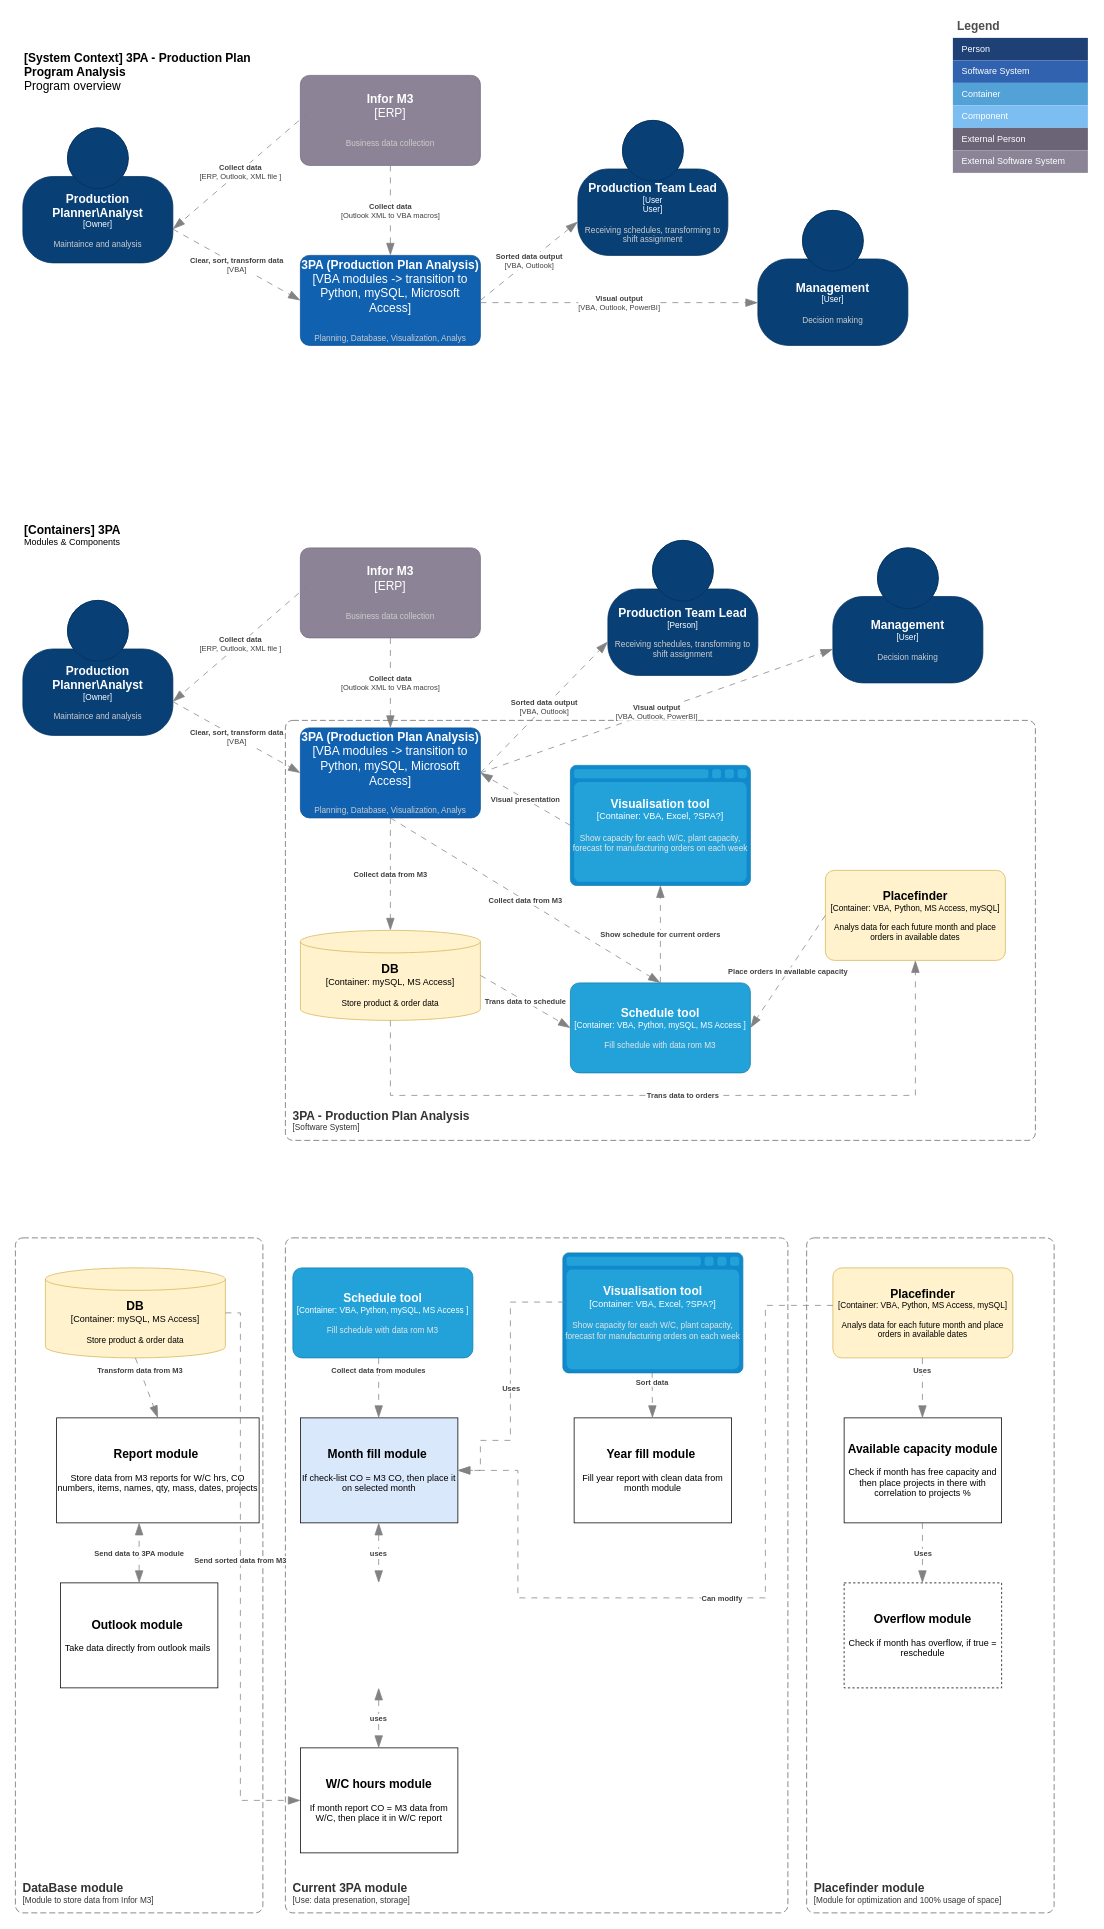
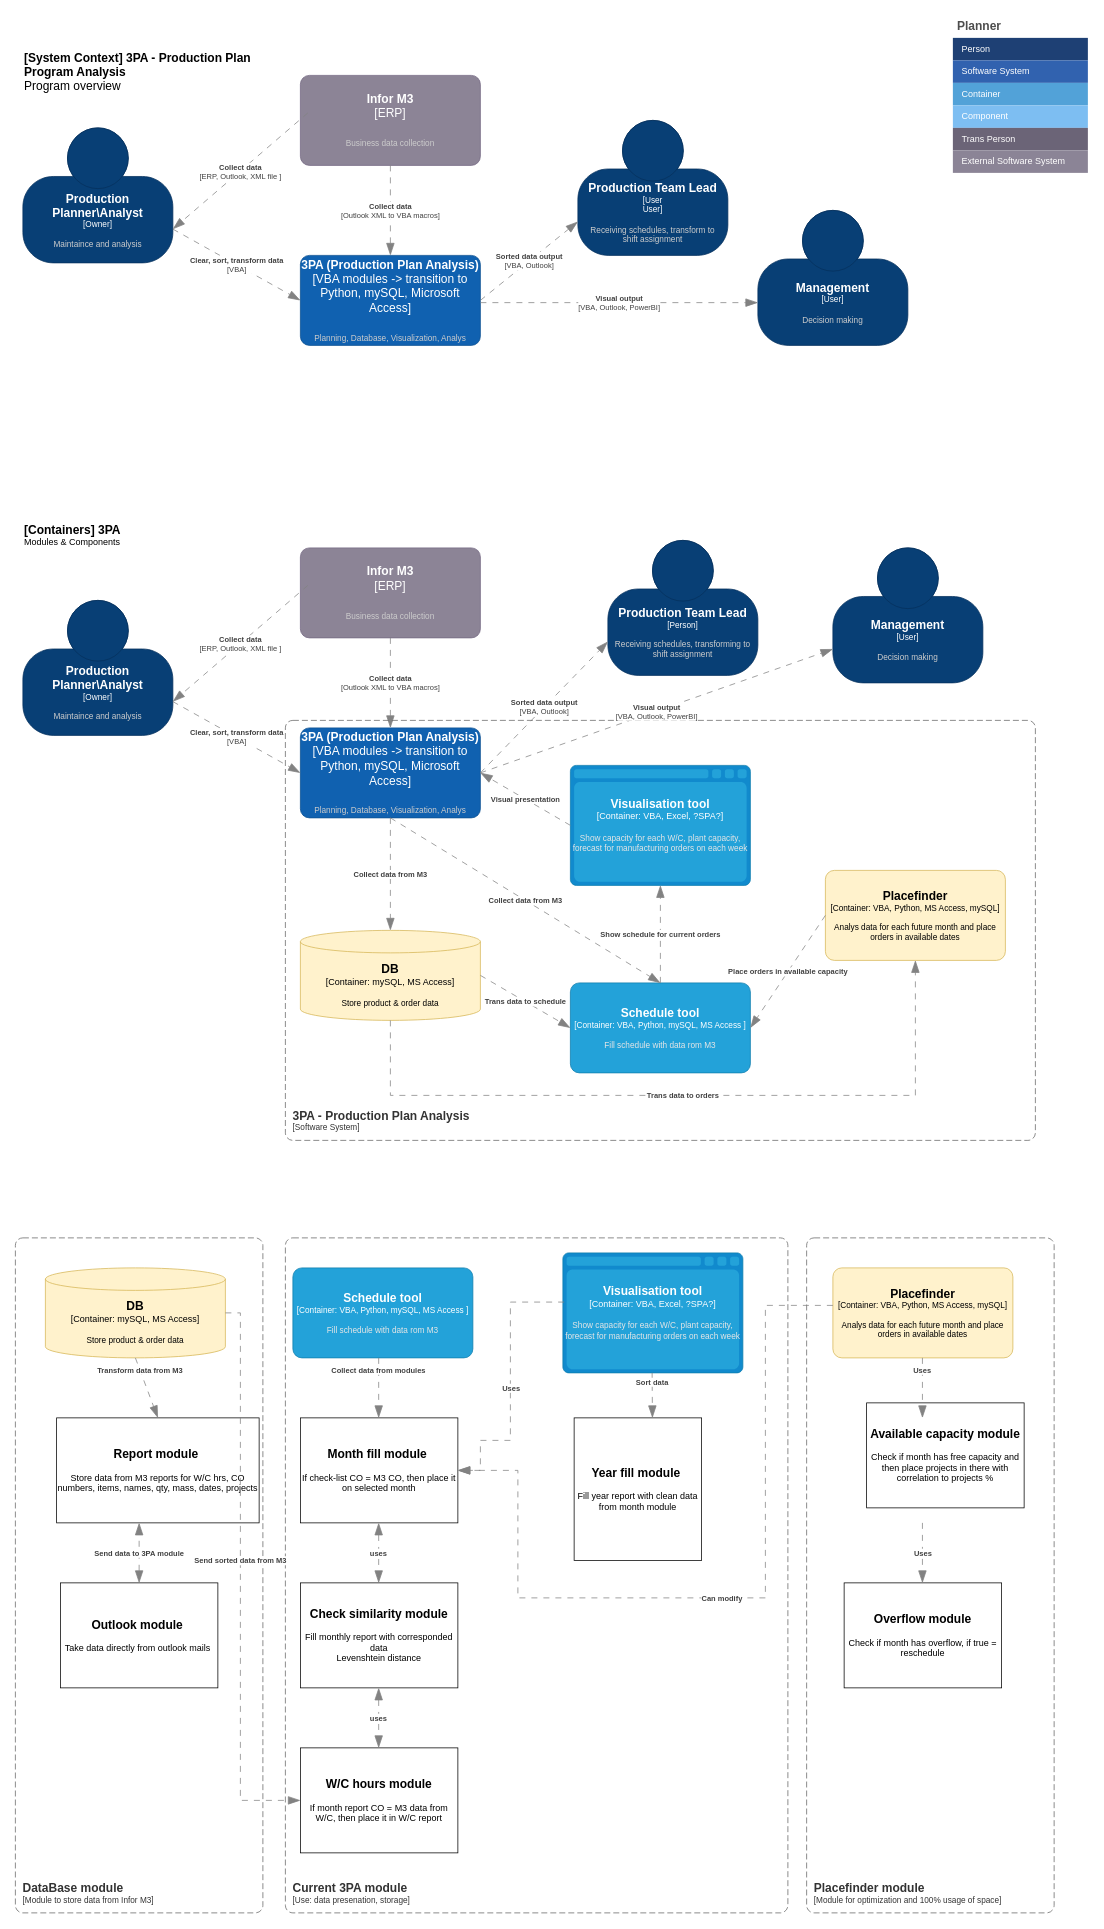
(977, 26) -> (979, 26)
(997, 139) -> (991, 139)
(653, 213) -> (653, 213)
(379, 1470) -> (379, 1470)
(653, 1470) -> (638, 1489)
(923, 1470) -> (945, 1455)
none -> (379, 1635)
(923, 1635) -> (923, 1635)
